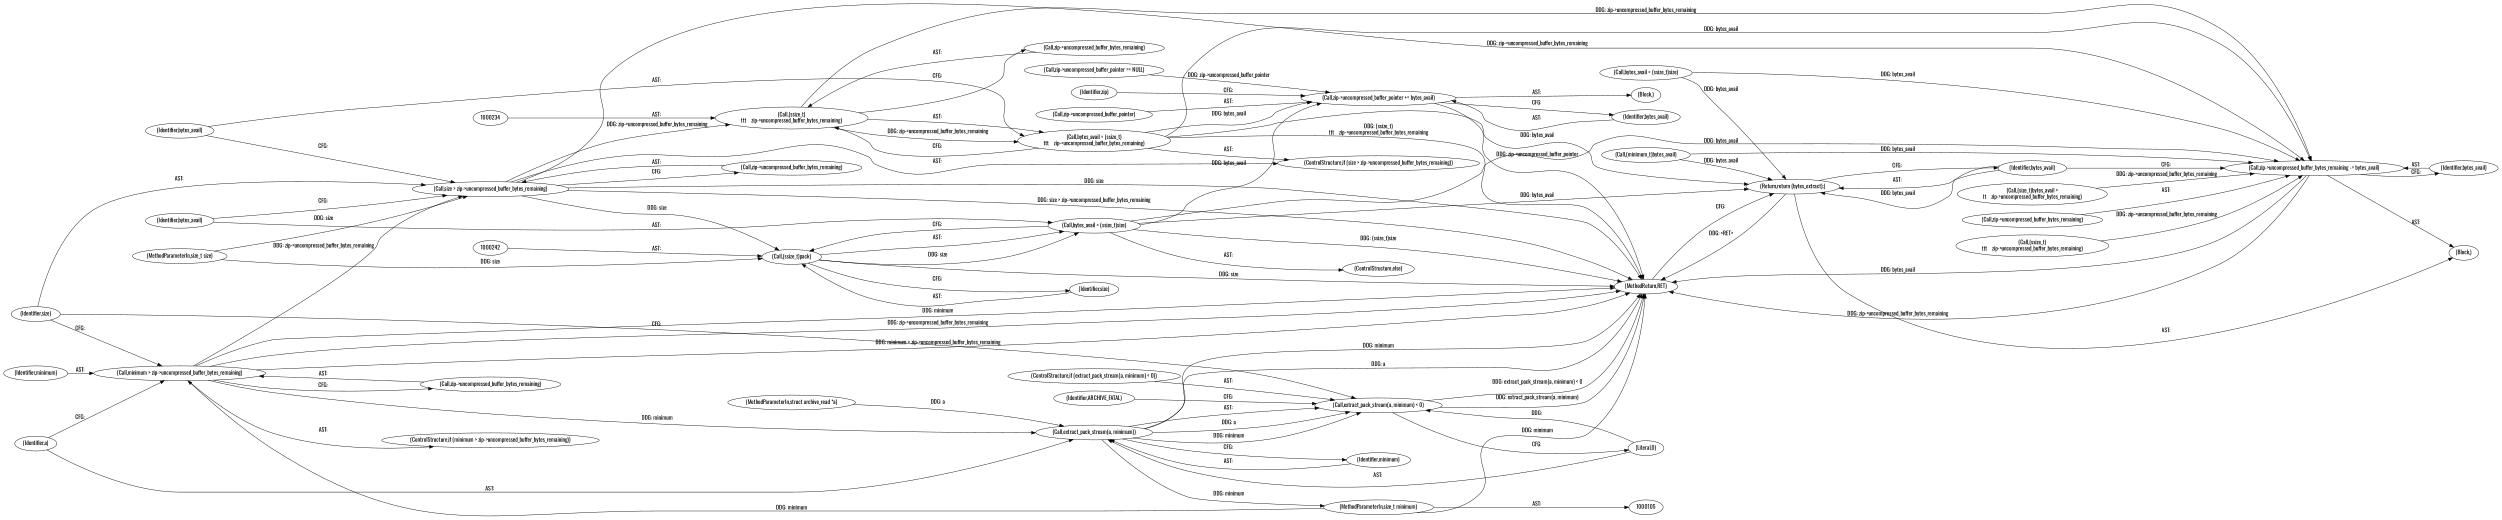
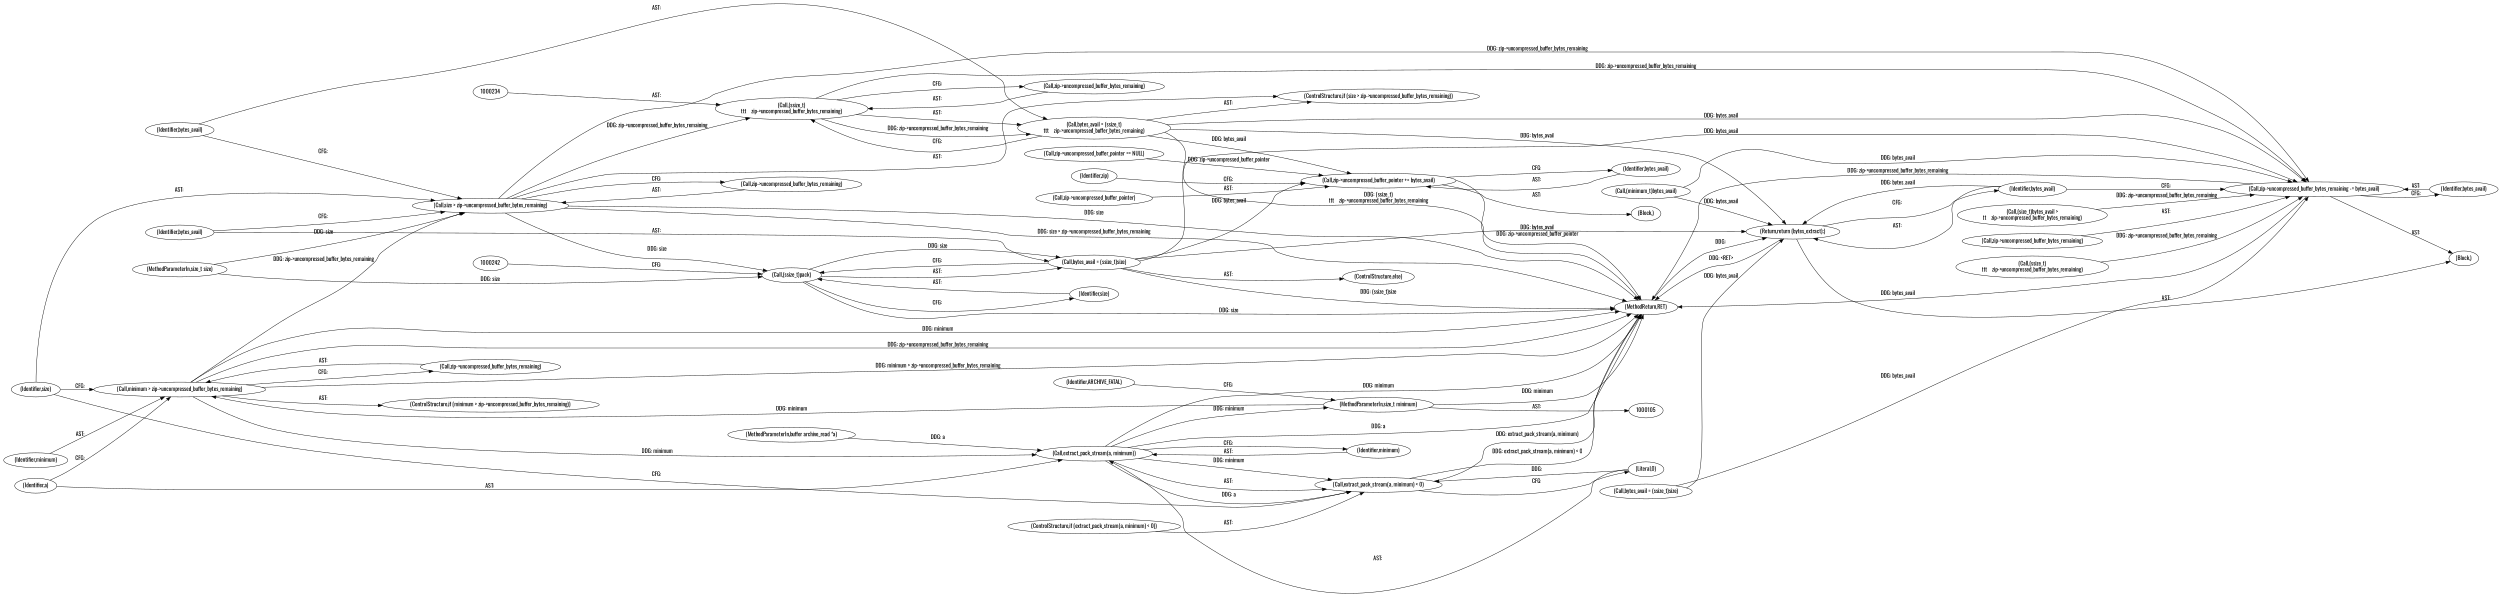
(1721, 207) -> (1721, 242)
(657, 249) -> (657, 265)
(1223, 401) -> (1232, 391)
(792, 402) -> (792, 435)
